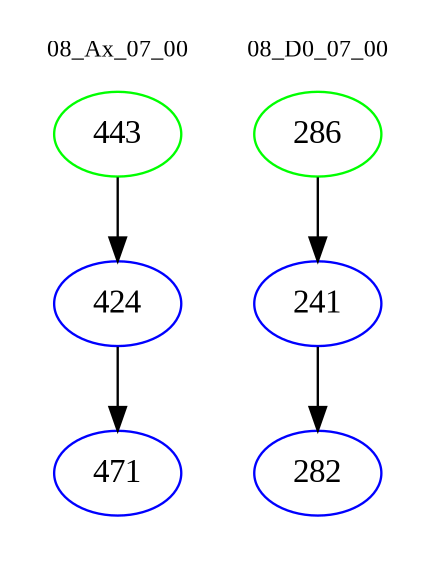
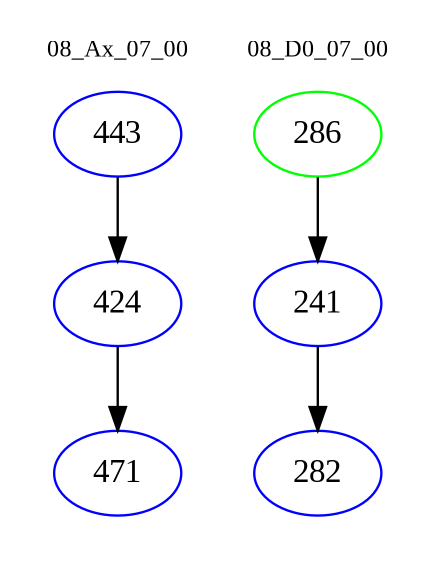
(118, 134) -> (118, 134)
